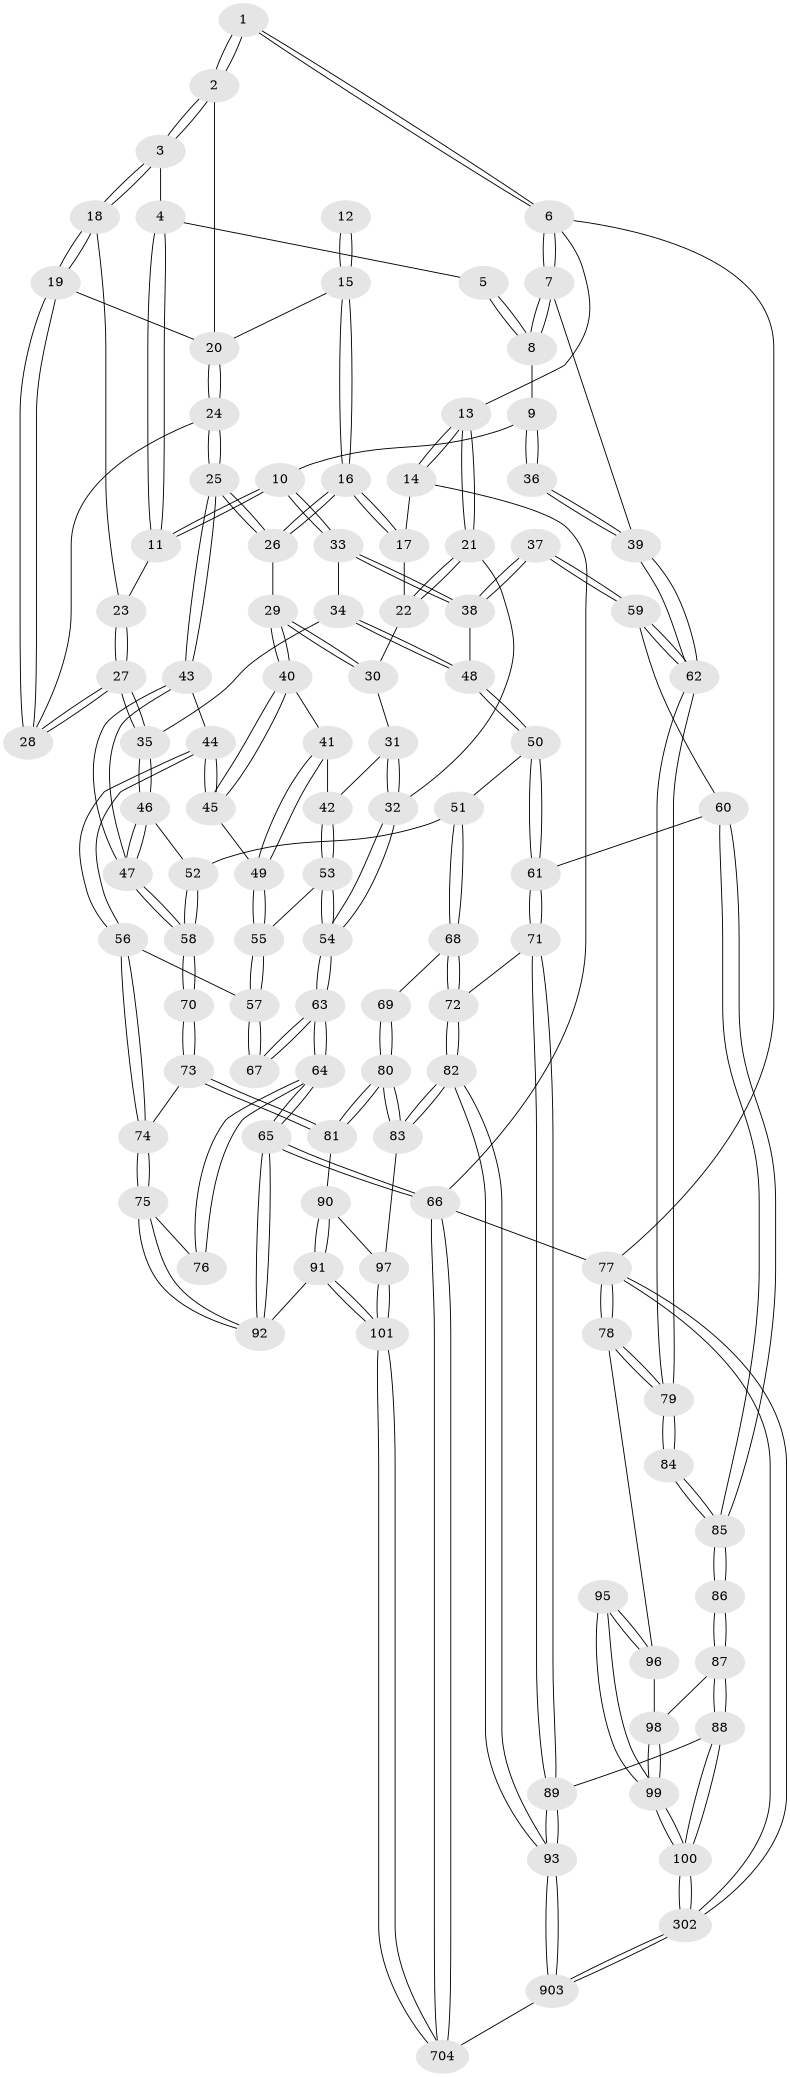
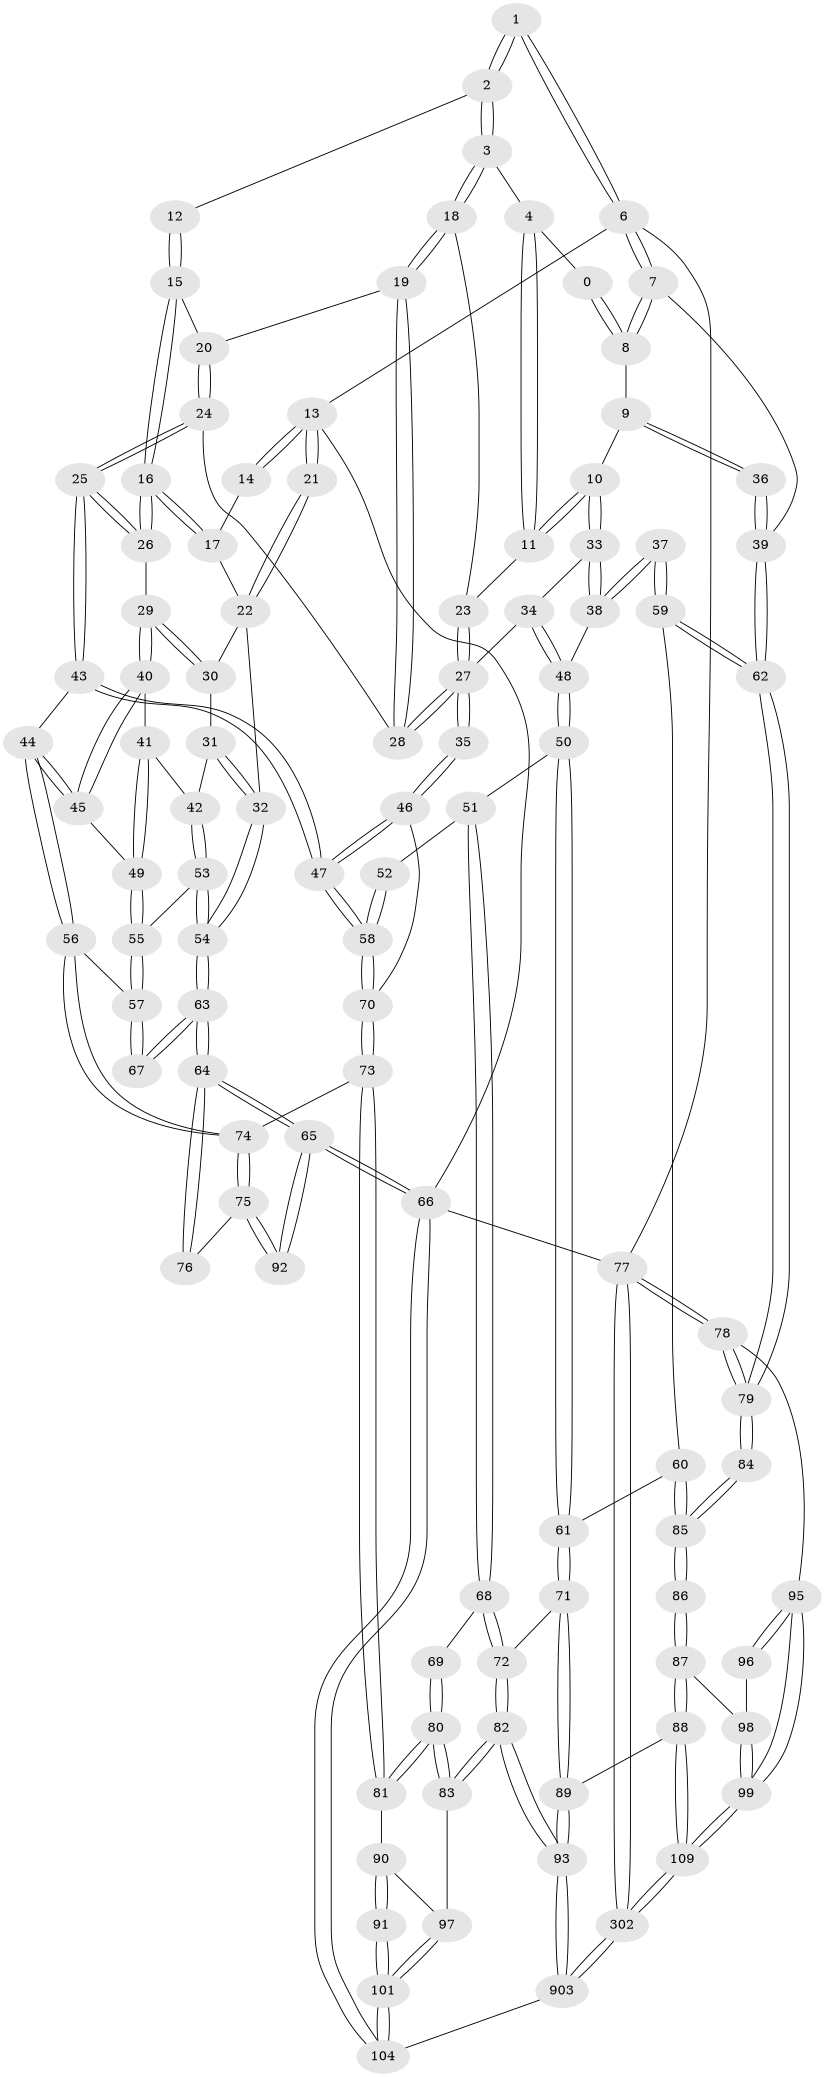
(214, 217) -> (331, 151)
(484, 283) -> (588, 283)
(240, 674) -> (496, 644)
(503, 693) -> (253, 710)
(586, 807) -> (528, 778)
(169, 841) -> (415, 911)
(289, 1301) -> none
(631, 1498) -> (800, 1453)
(685, 1860) -> (683, 1860)
(443, 2057) -> (383, 2057)
